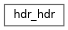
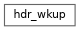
(34, 15) -> (40, 15)
